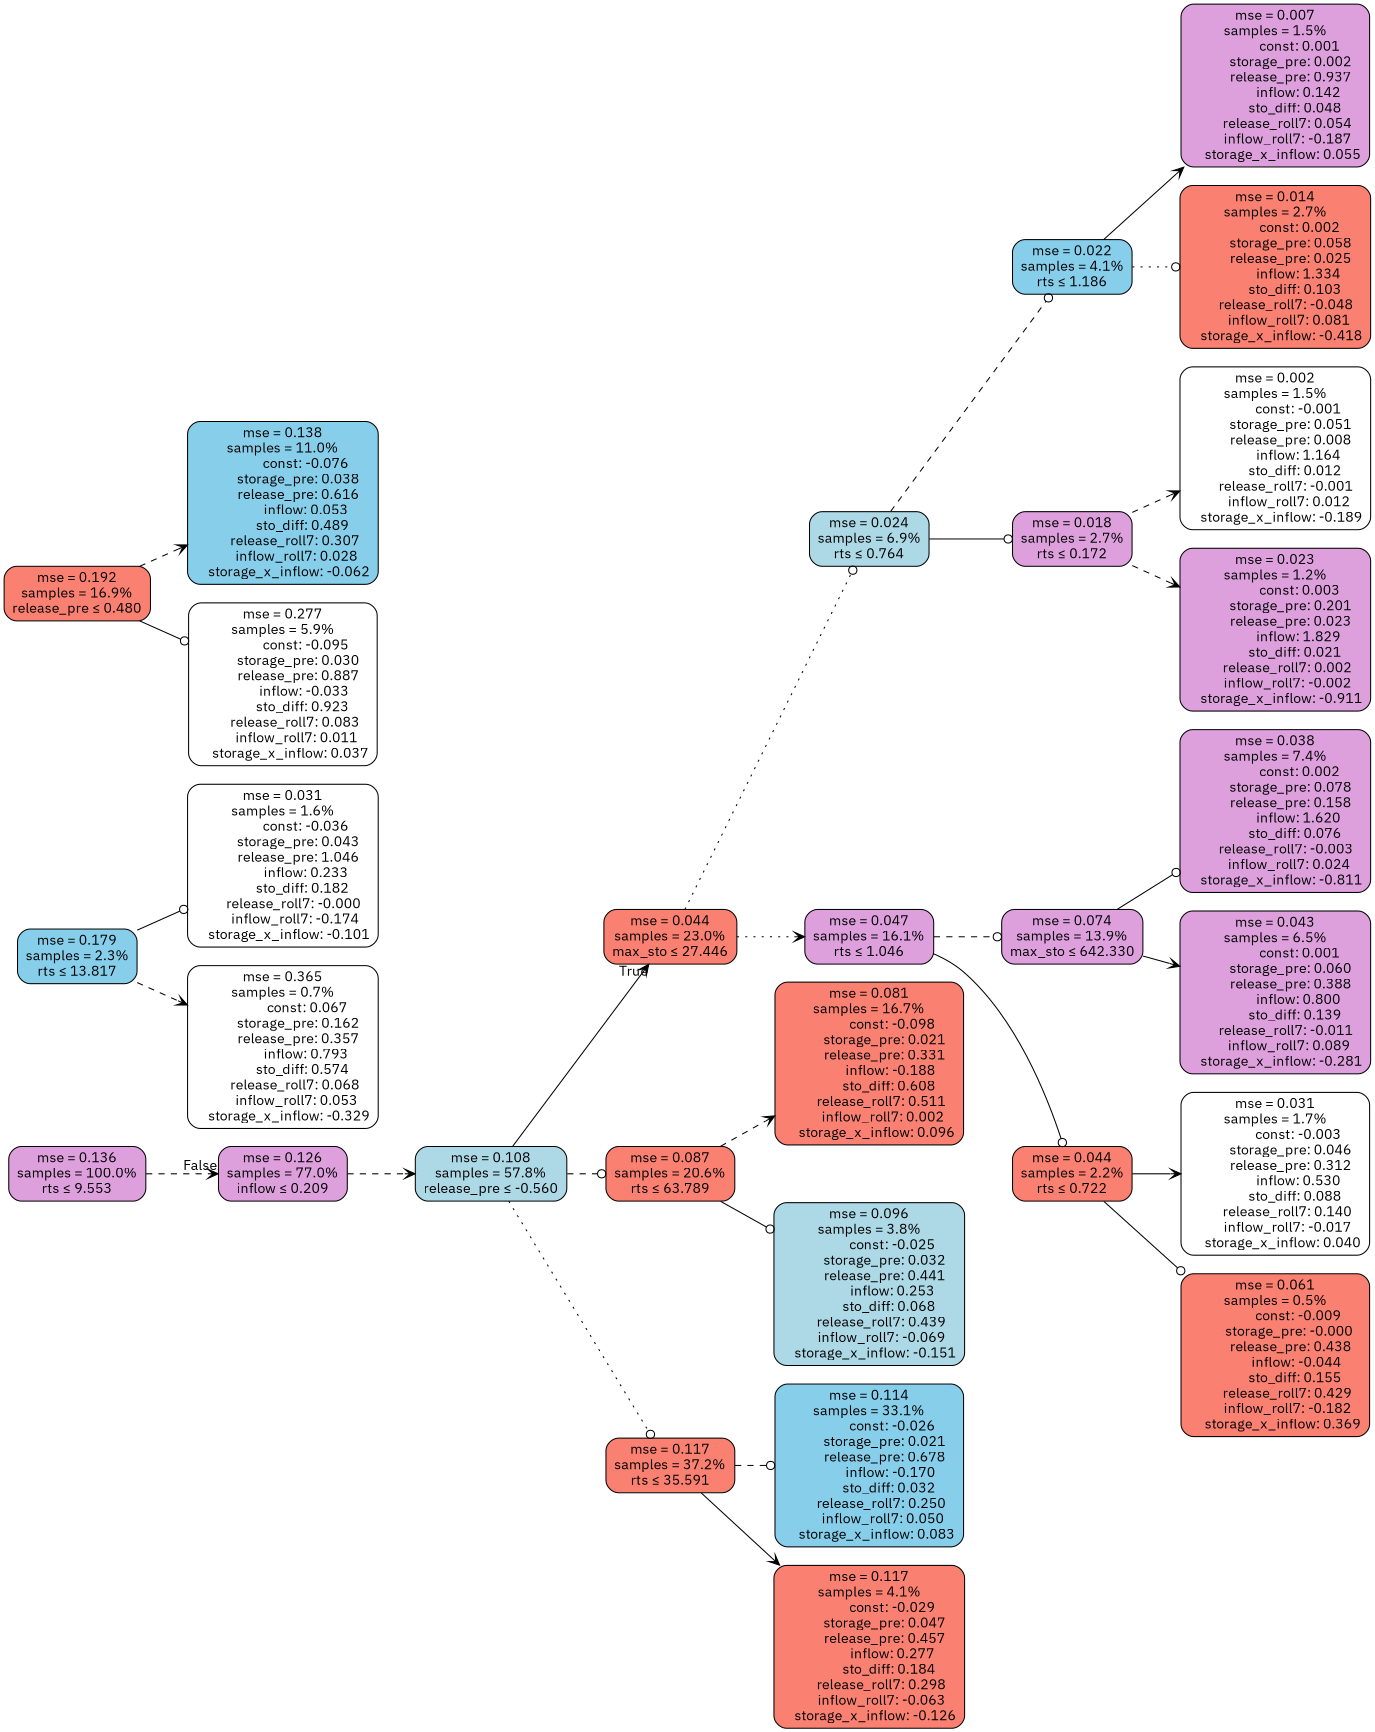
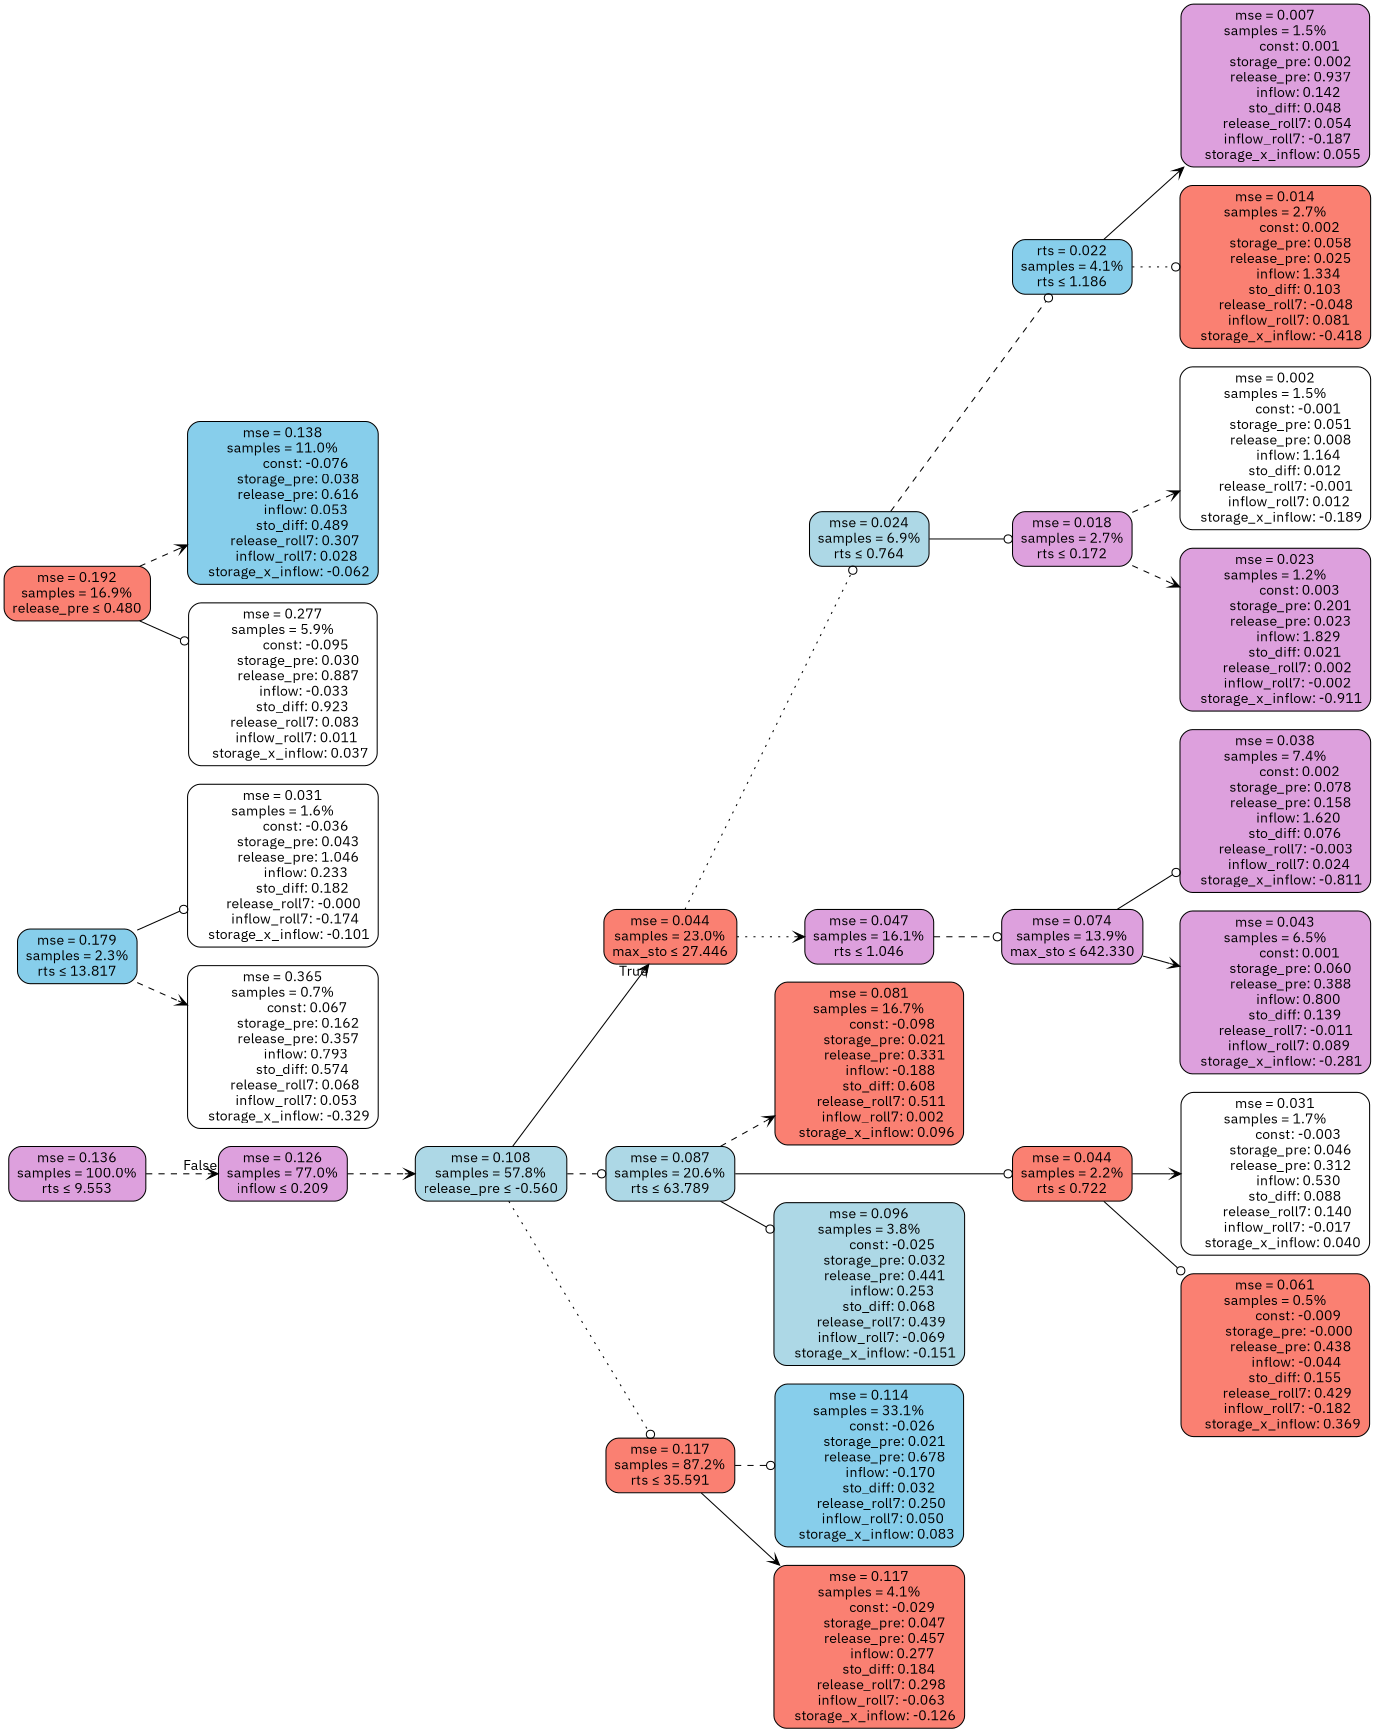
(1072, 267) -> (1072, 267)
(1014, 1034) -> (870, 1174)
(670, 1174) -> (670, 1174)
(670, 1465) -> (670, 1465)
